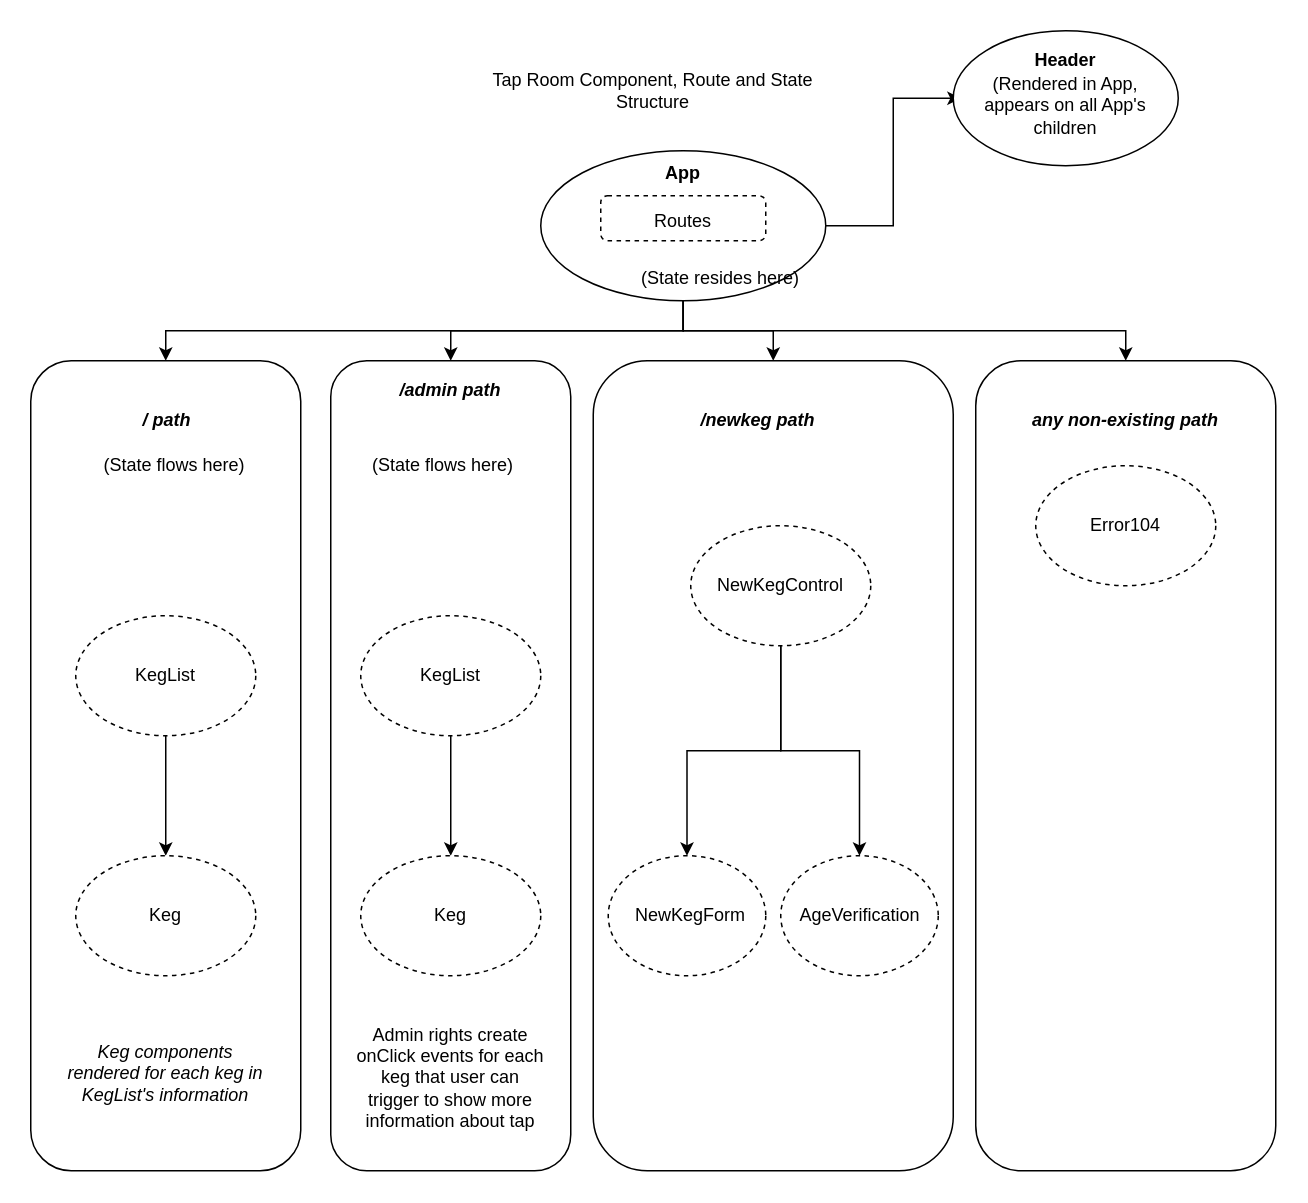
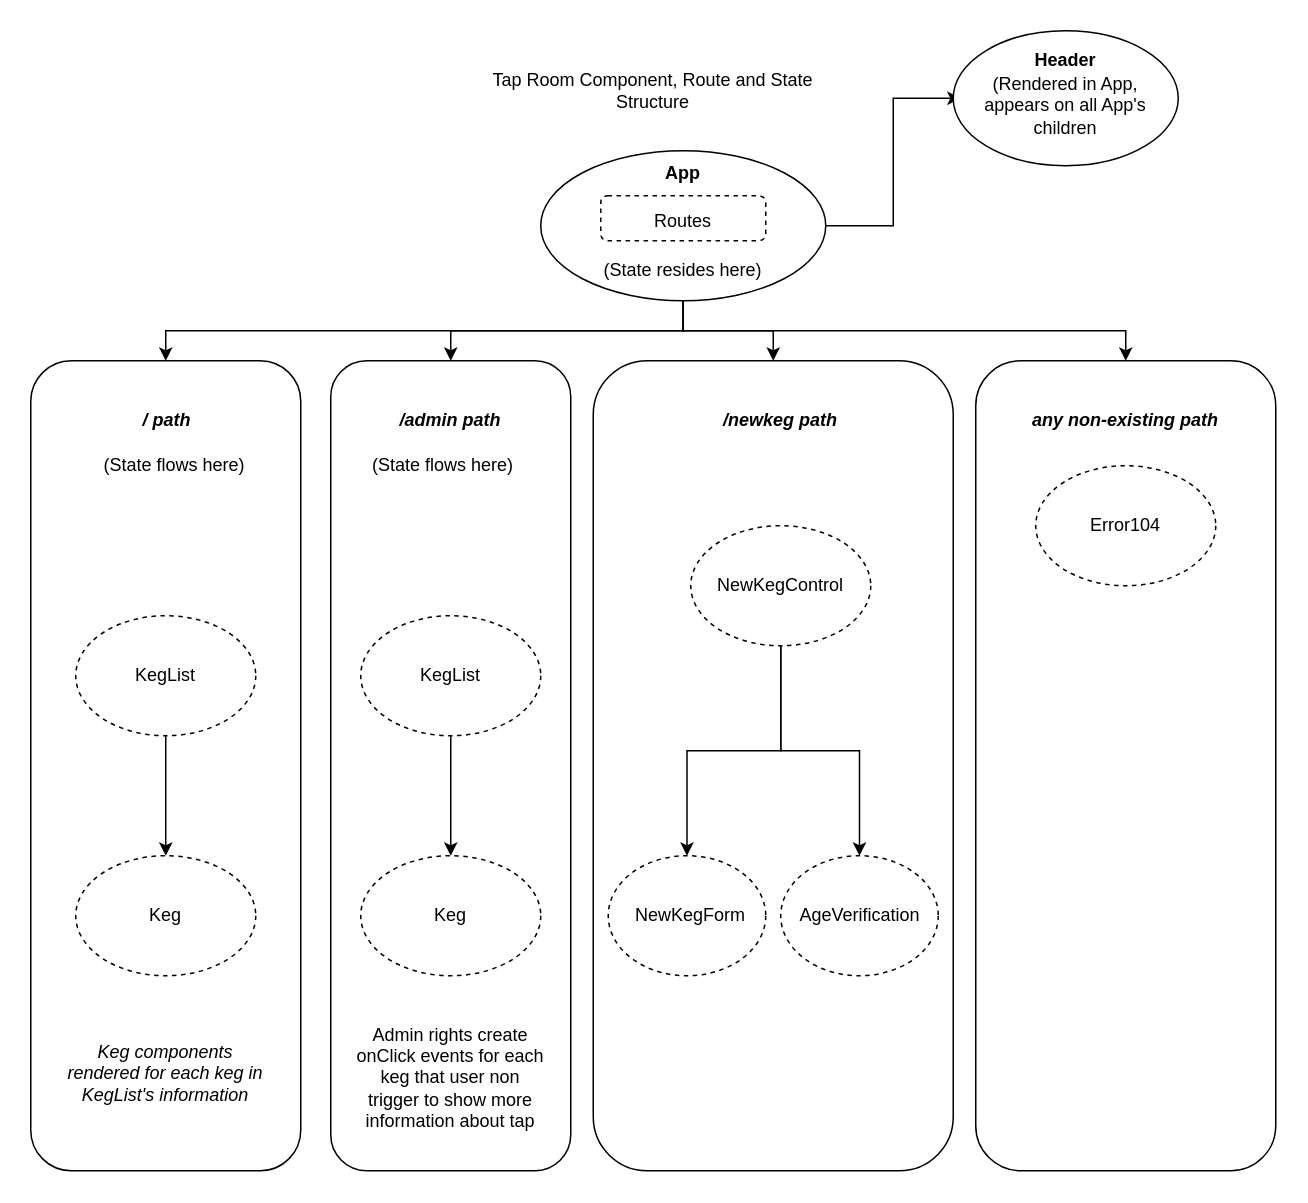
(721, 278) -> (683, 271)
(451, 391) -> (451, 421)
(758, 421) -> (781, 421)
(451, 1078) -> (451, 1078)
